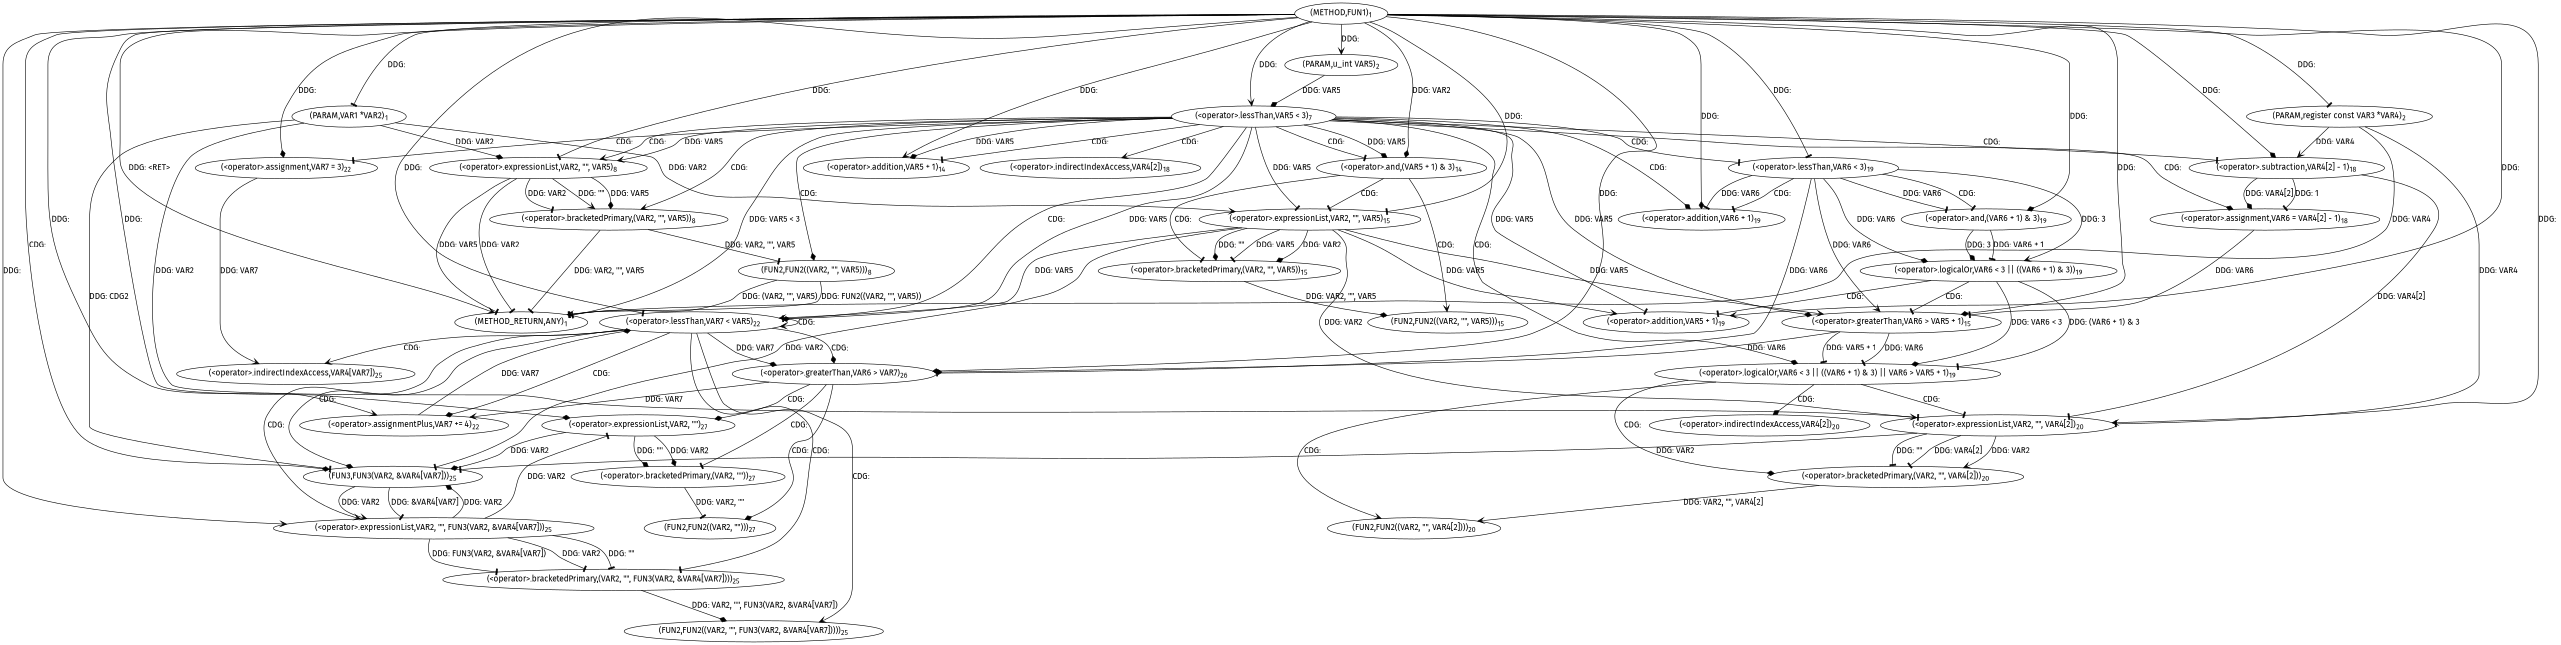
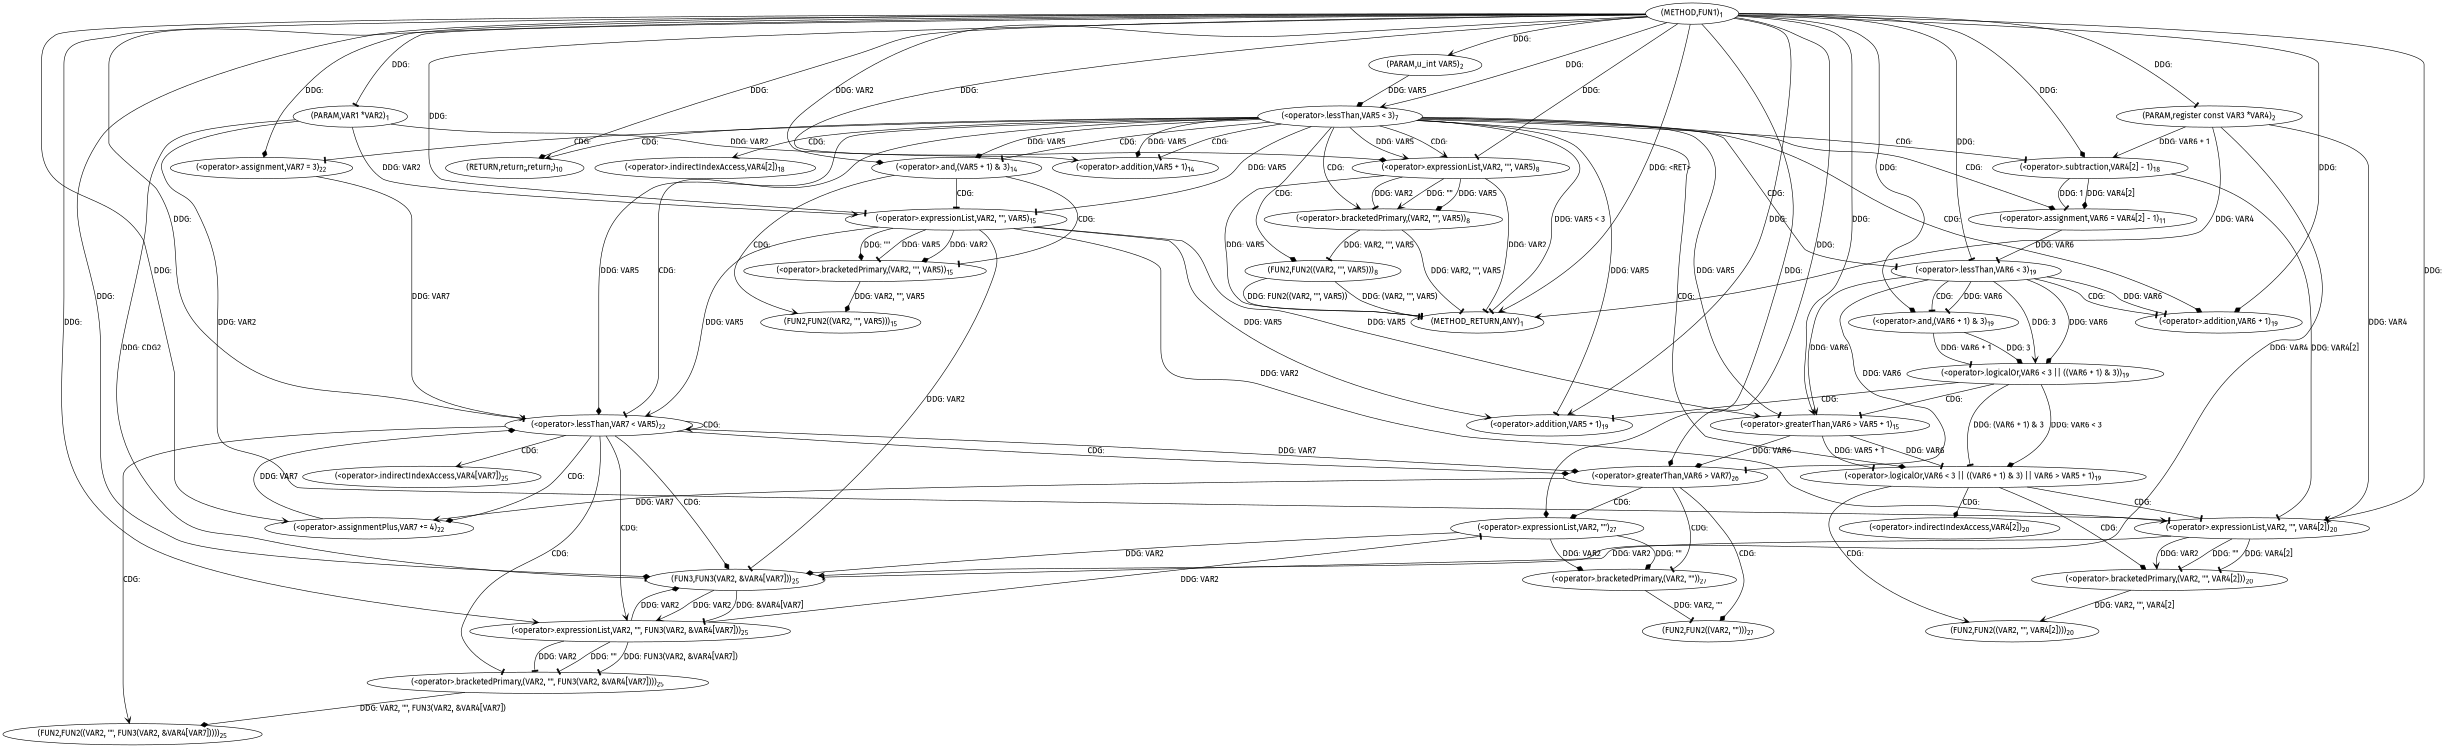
(1953, 34) -> (1852, 176)
(2335, 142) -> (2184, 142)
none -> (515, 168)
(1558, 211) -> (1710, 152)
(2345, 219) -> (2163, 219)
(39, 245) -> (107, 297)
(220, 269) -> (412, 303)
(2123, 305) -> (2031, 245)
none -> (1781, 546)
